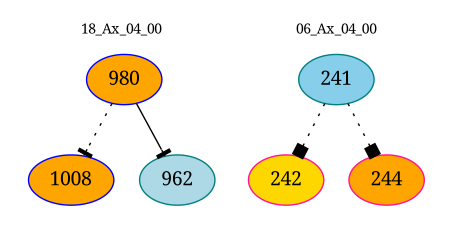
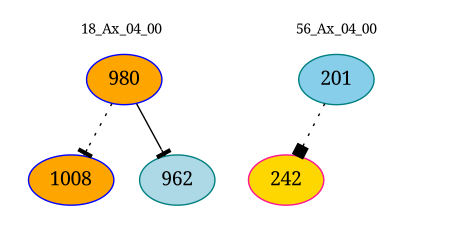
(336, 30) -> (336, 30)
(336, 80) -> (336, 80)
(387, 180) -> none
